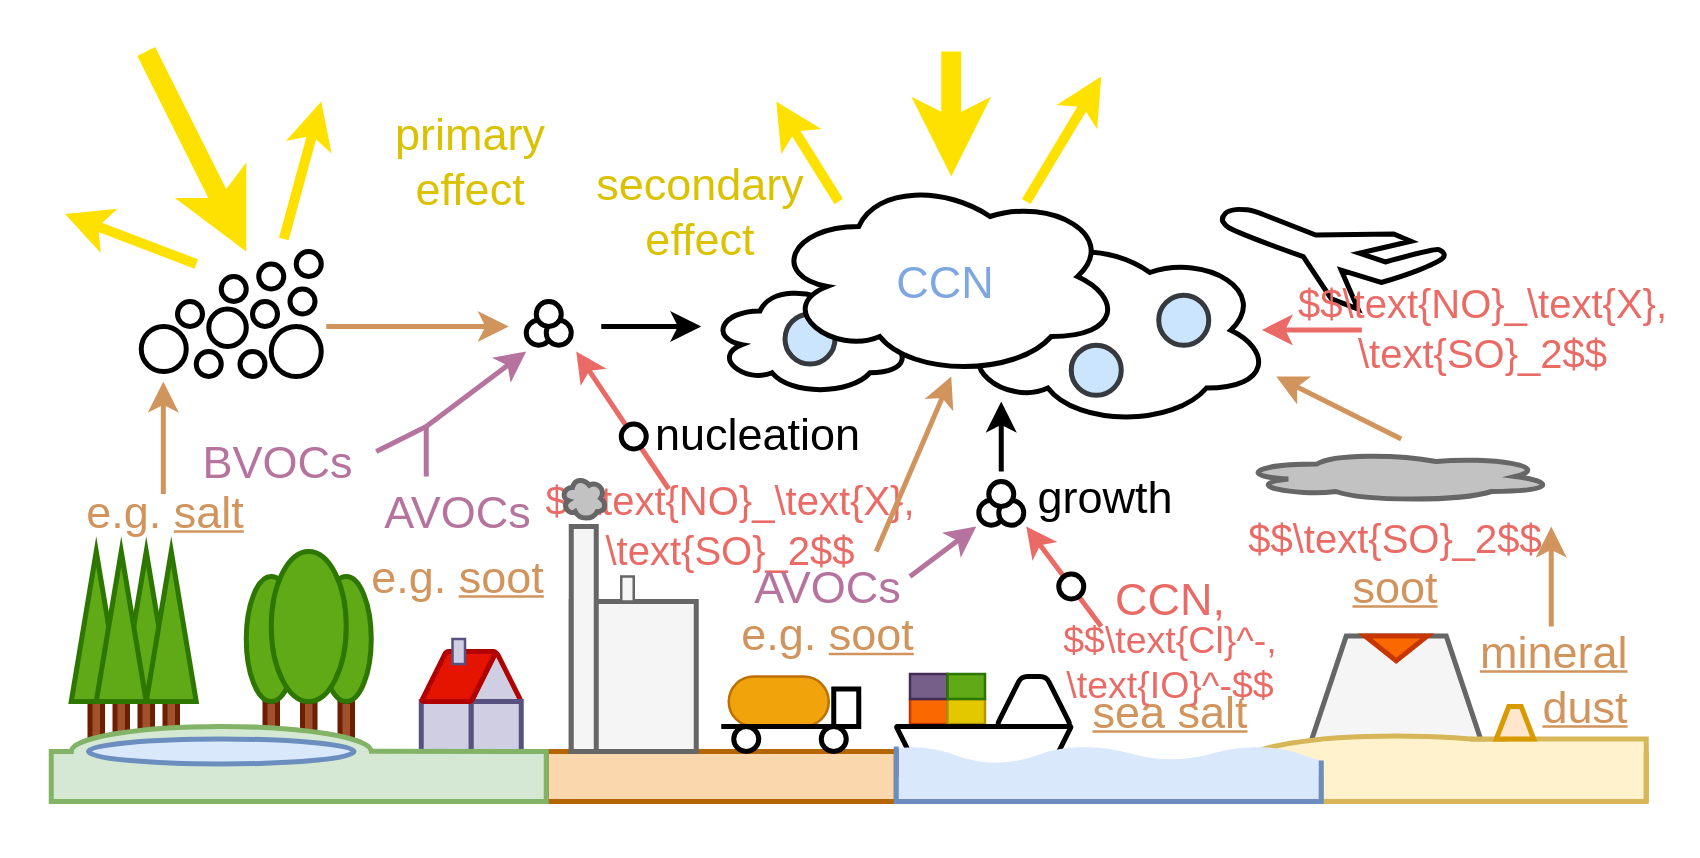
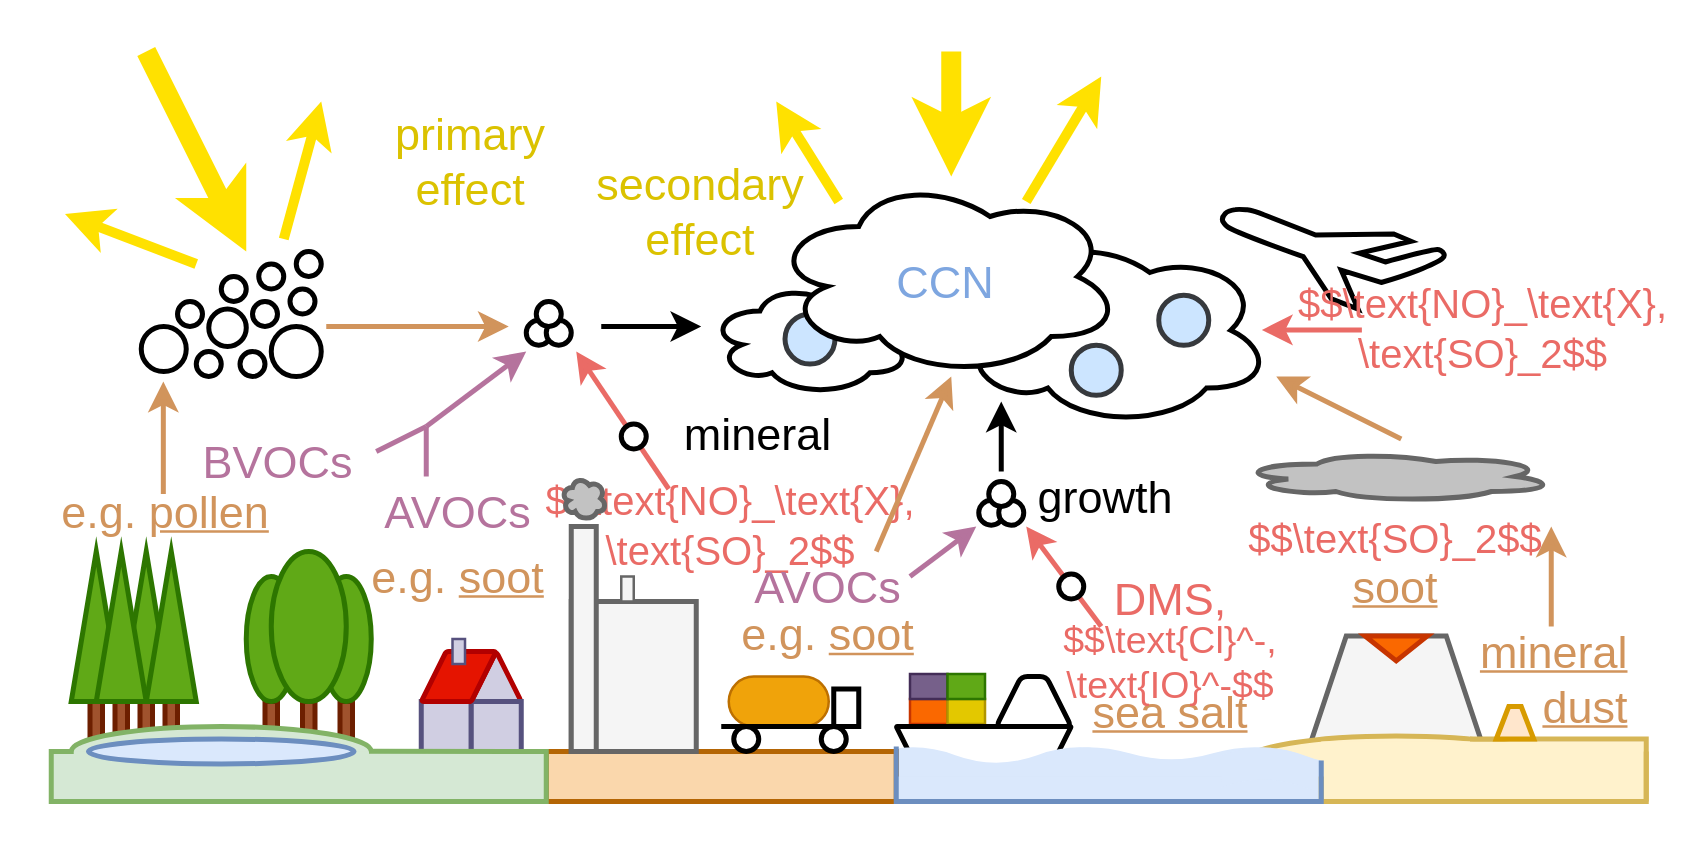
(759, 436) -> (759, 436)
(166, 514) -> (166, 514)
(1171, 601) -> (1171, 601)
